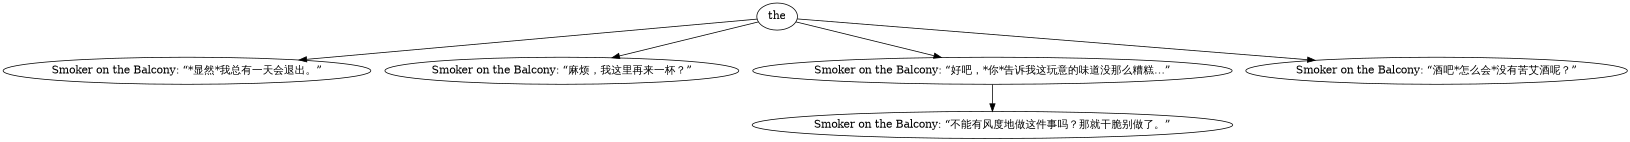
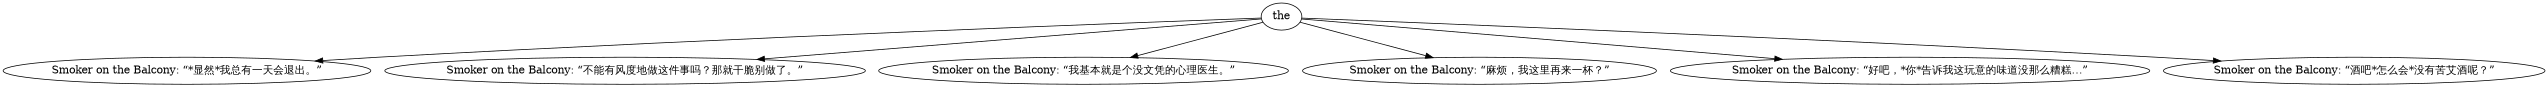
none -> (1084, 71)
(992, 94) -> (1013, 39)
